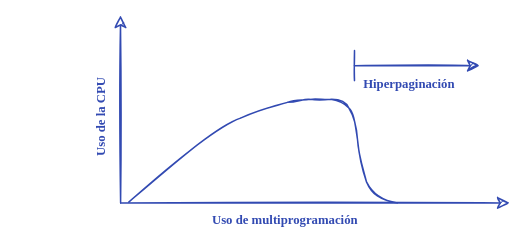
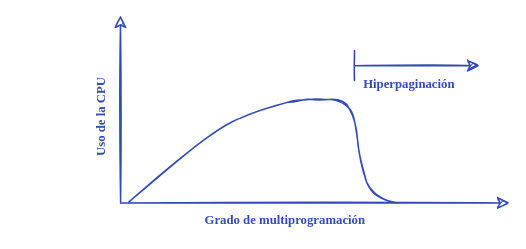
(285, 220) -> (285, 220)
